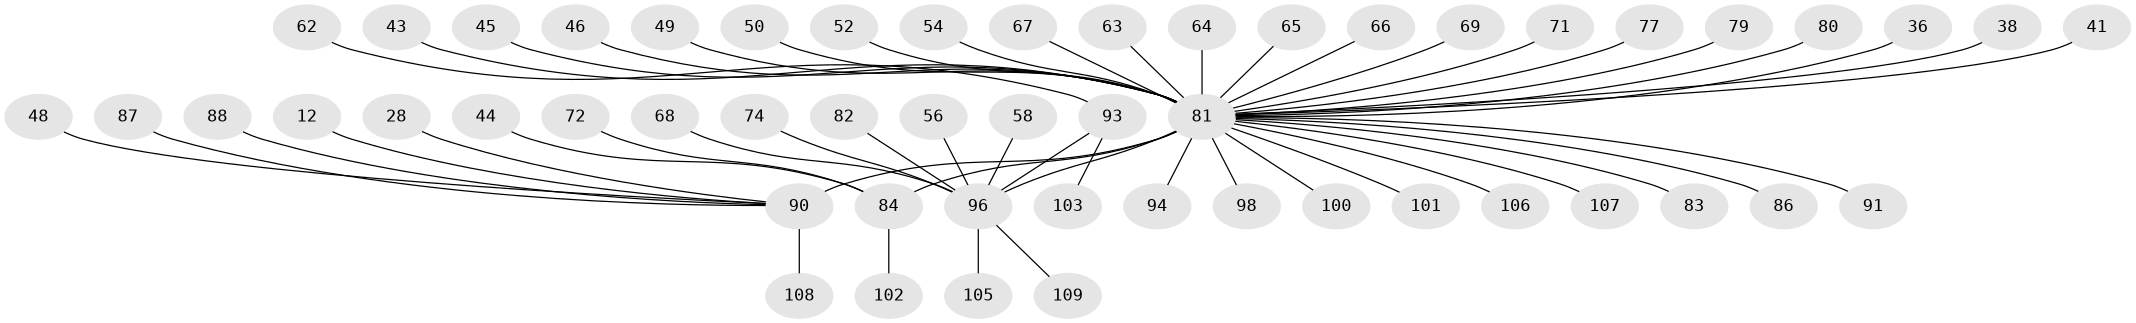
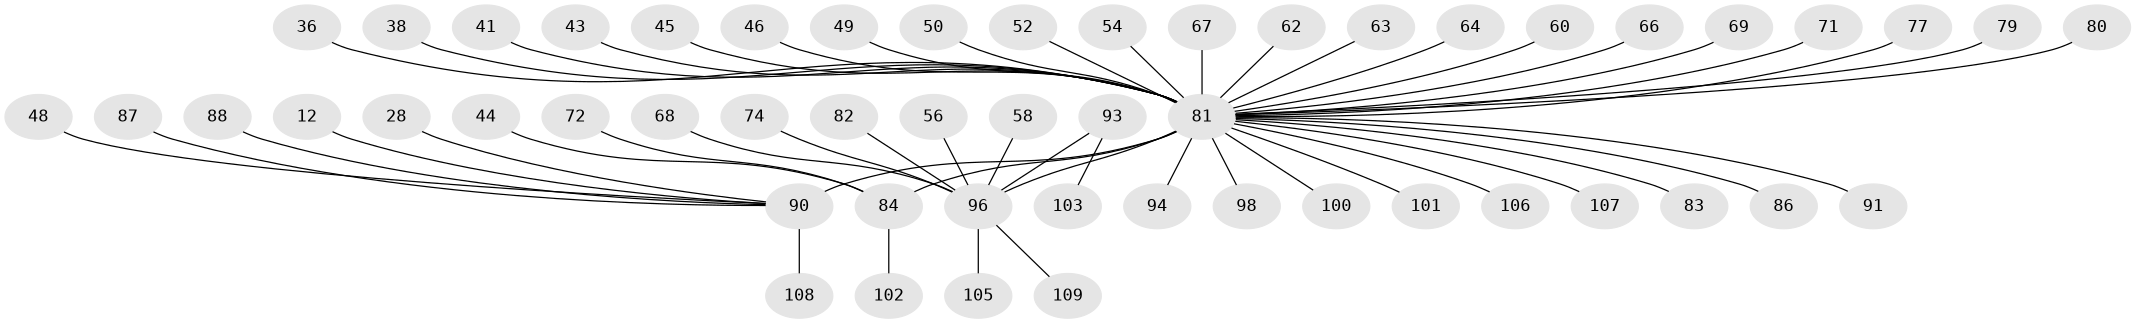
(1292, 27) -> (1560, 27)
(538, 78) -> (1247, 72)
